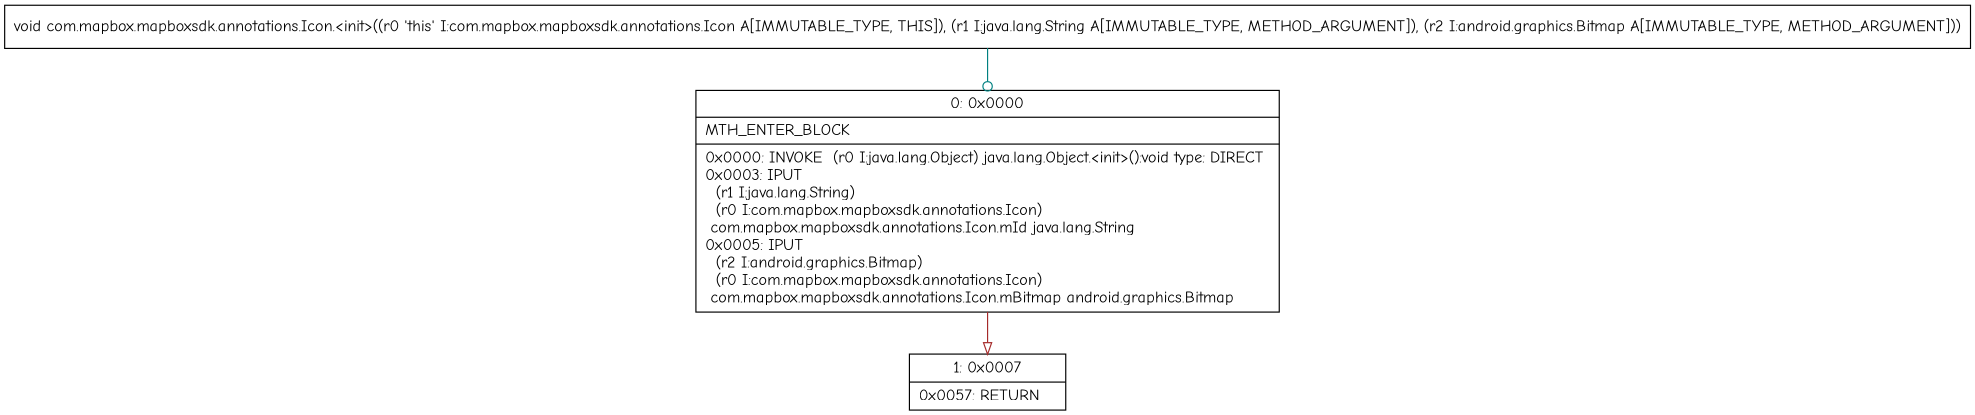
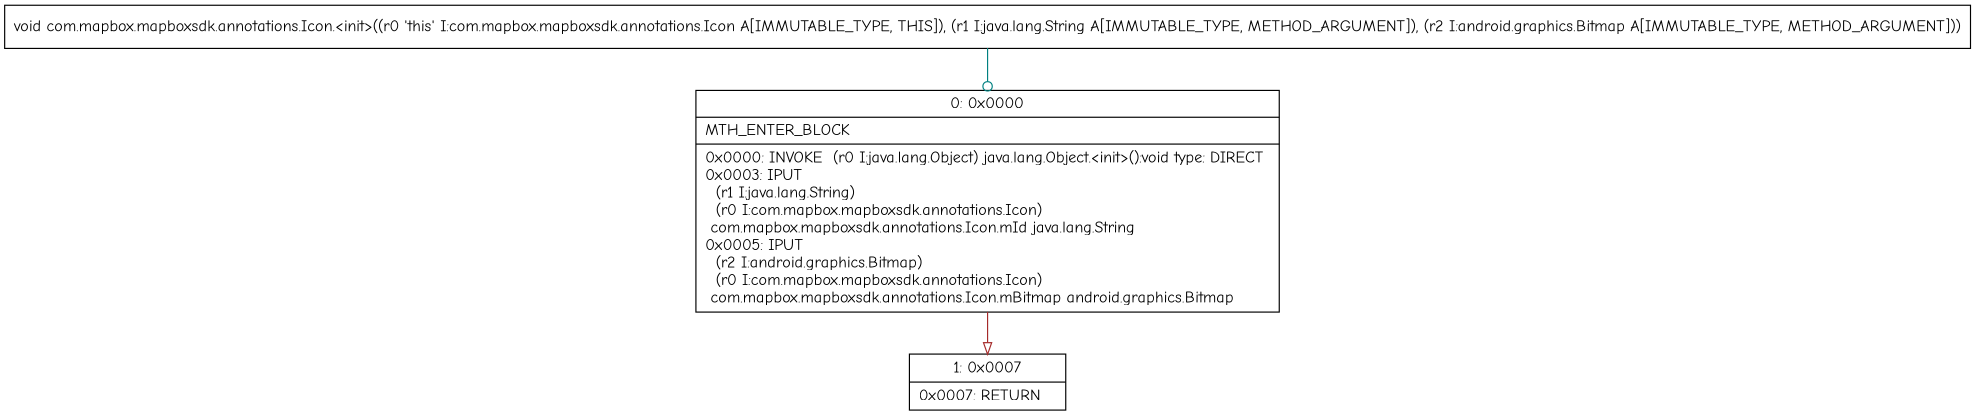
(988, 396) -> (988, 396)
